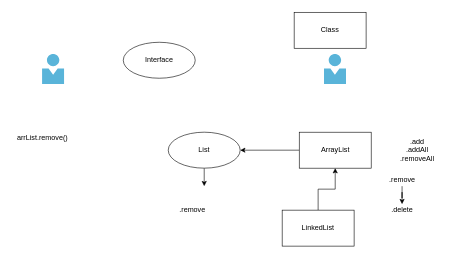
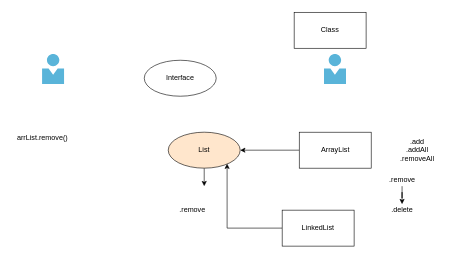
(159, 60) -> (180, 78)
(204, 150) -> (204, 150)
(318, 189) -> (227, 169)
